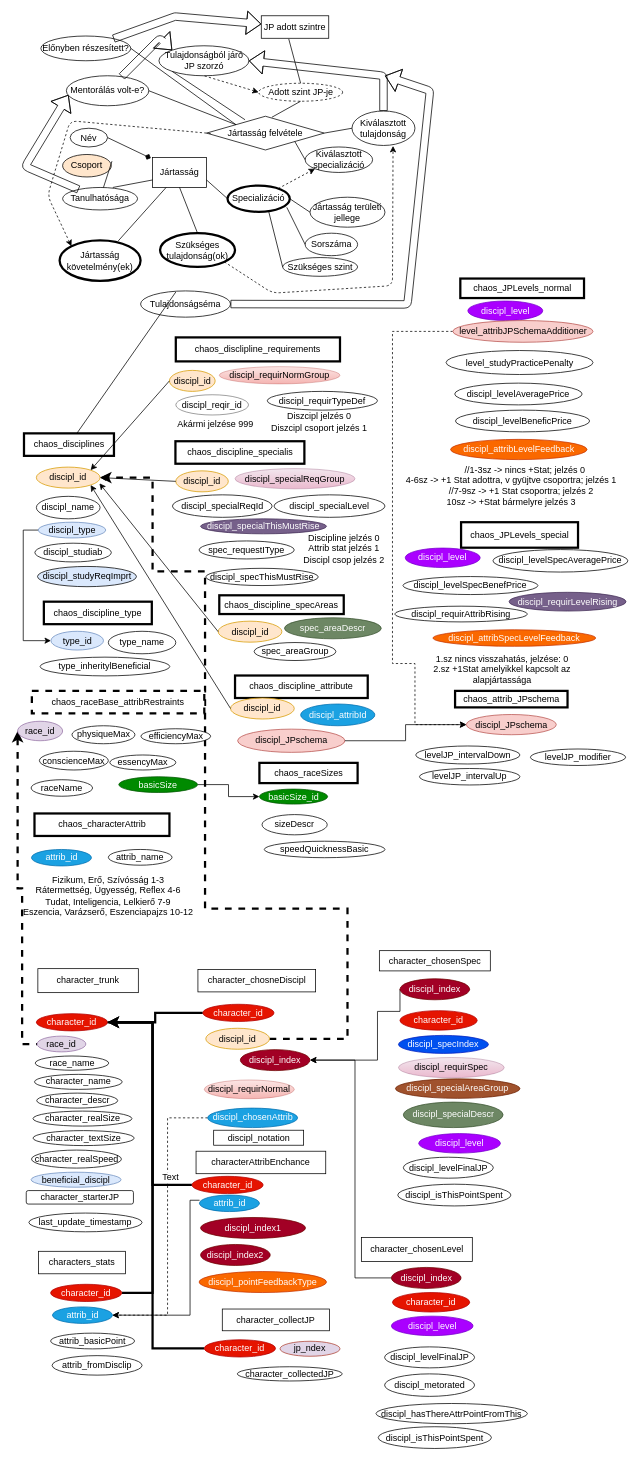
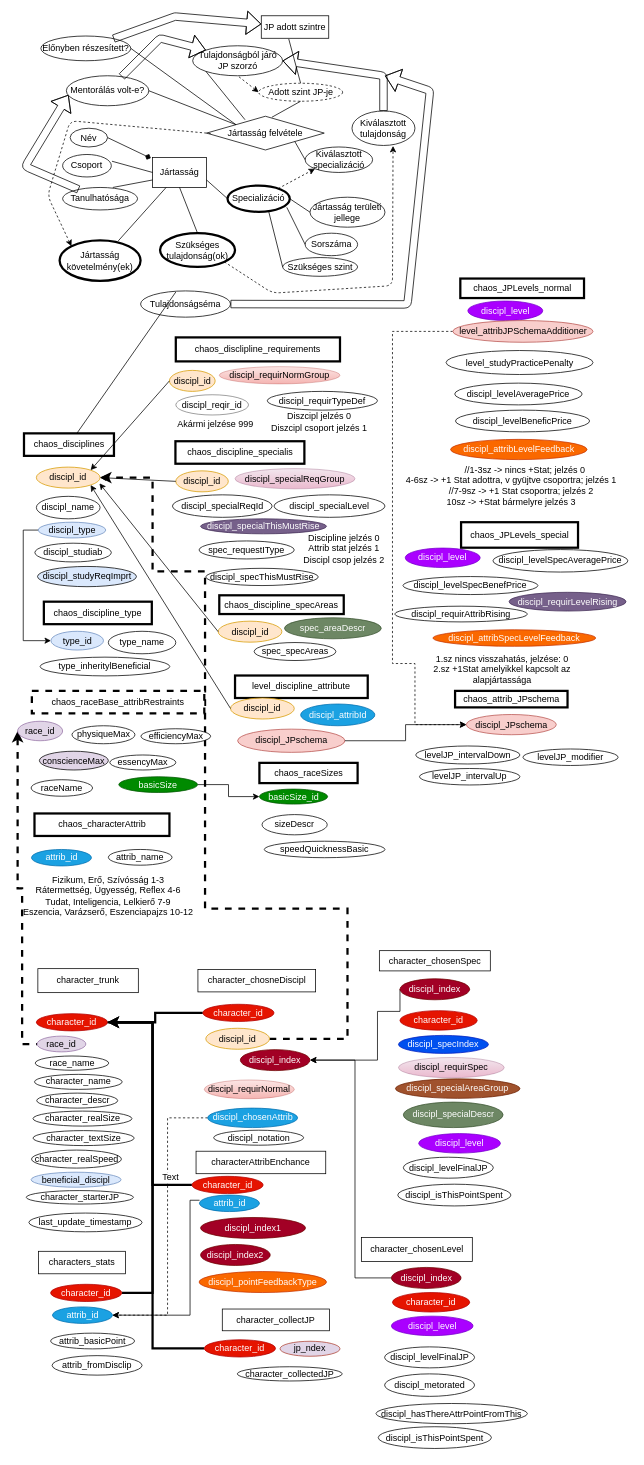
(204, 60) -> (238, 60)
(338, 130) -> none
(87, 165) -> (87, 165)
(108, 174) -> (132, 167)
(296, 651) -> (296, 651)
(302, 687) -> (302, 687)
(578, 757) -> (571, 757)
(74, 761) -> (74, 761)
(259, 1138) -> (259, 1138)
(80, 1197) -> (80, 1197)
